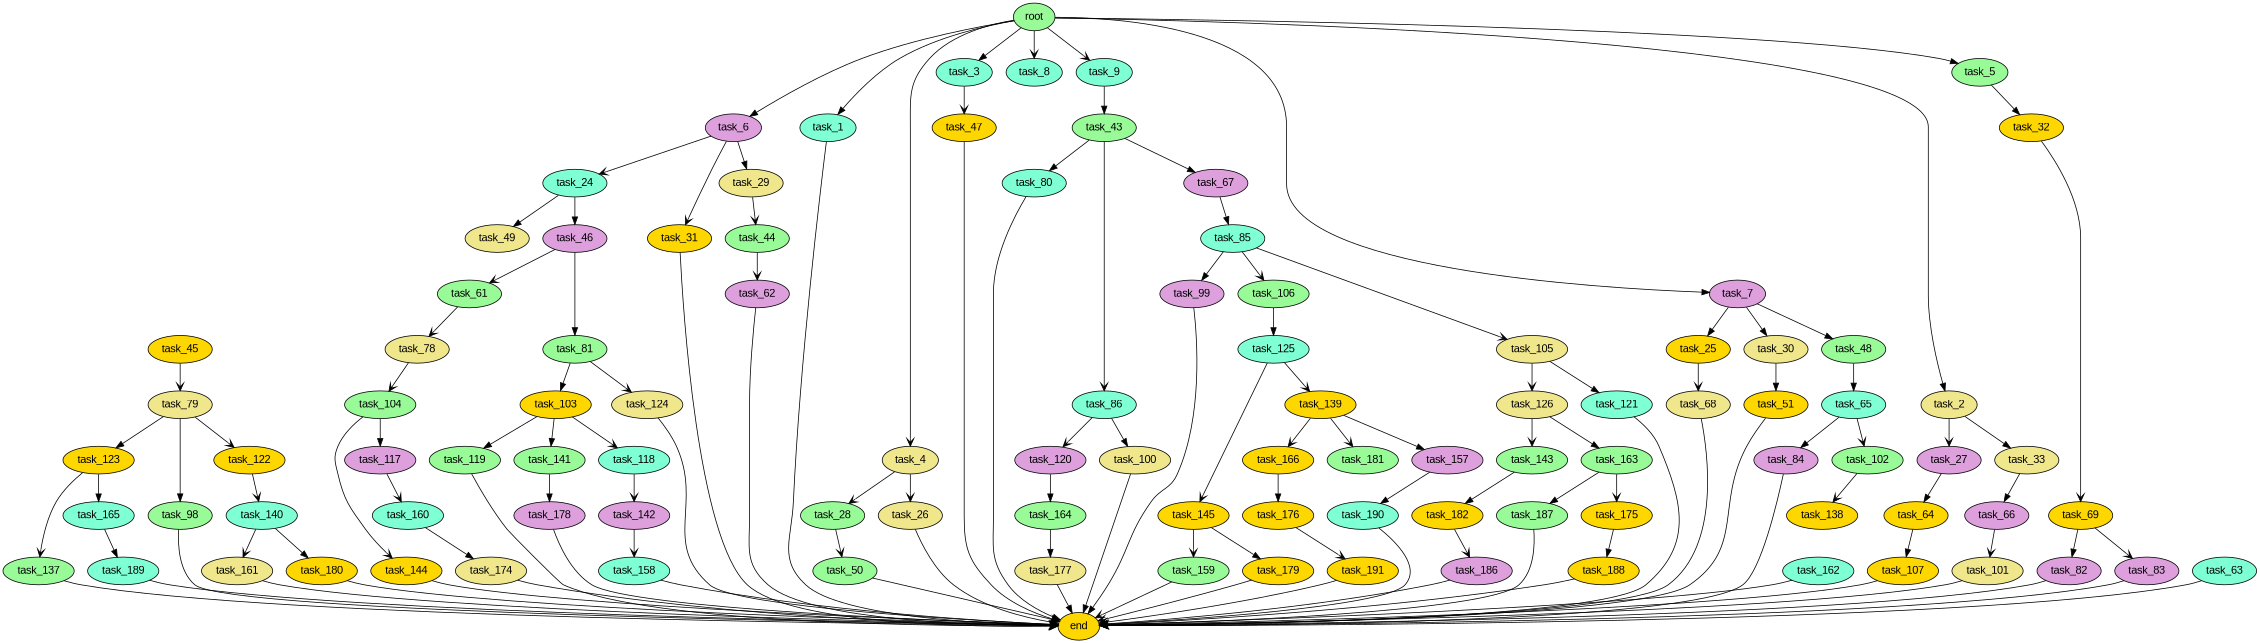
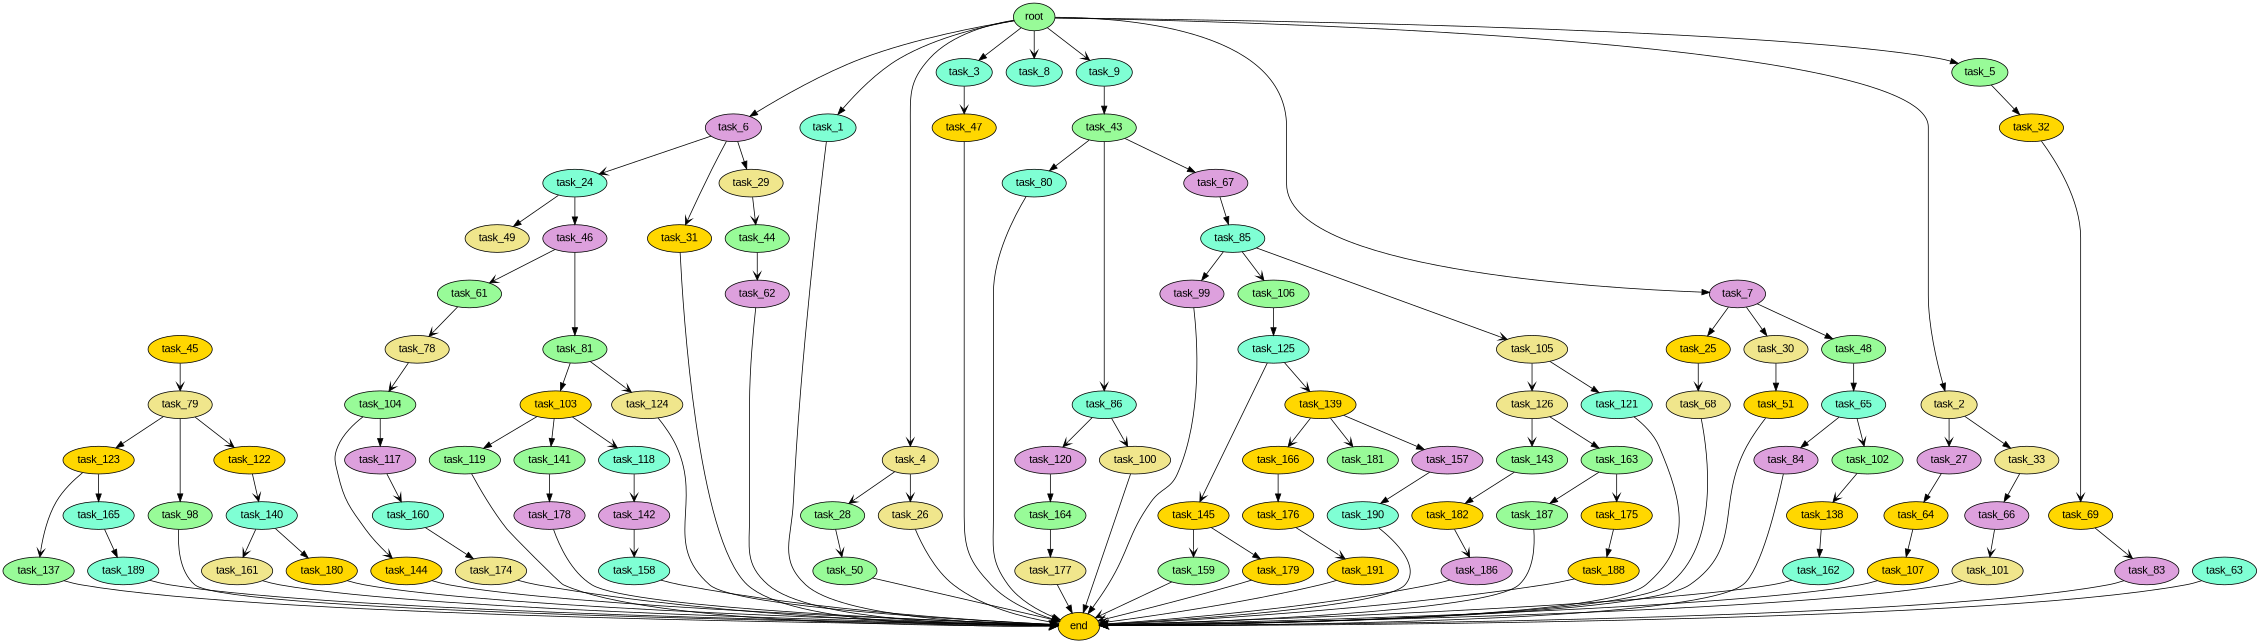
(1118, 429) -> (1118, 429)
none -> (1821, 539)
(2069, 571) -> none
